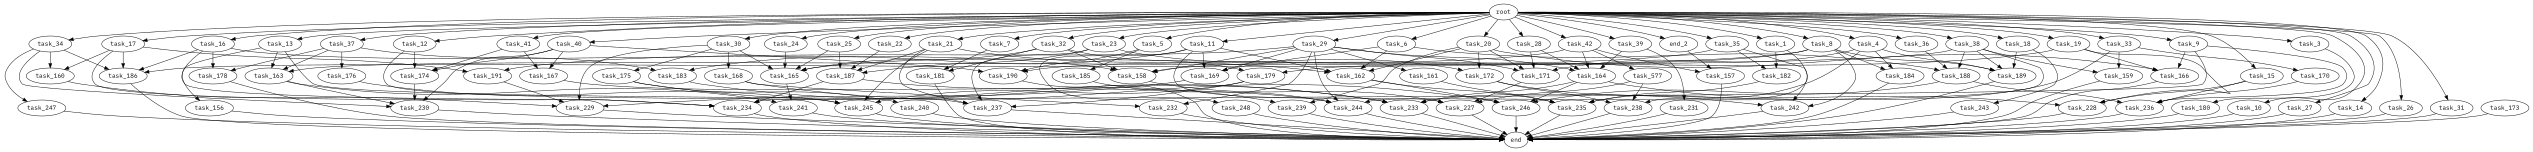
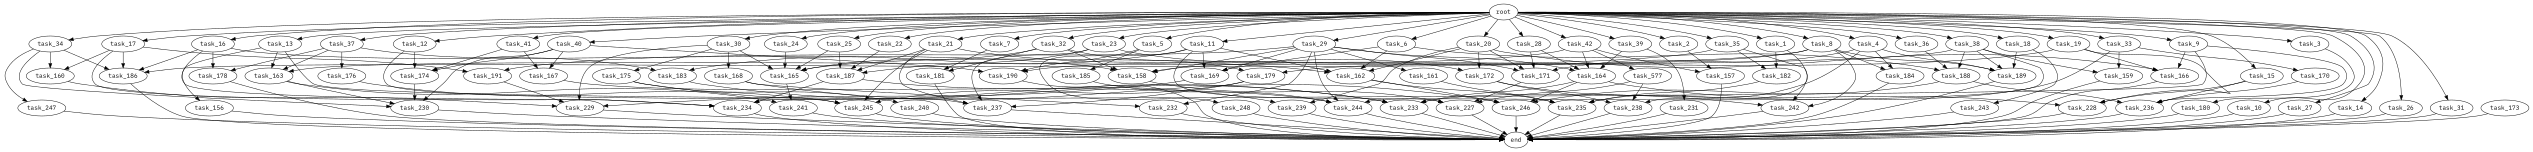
(1679, 44) -> (1679, 44)
